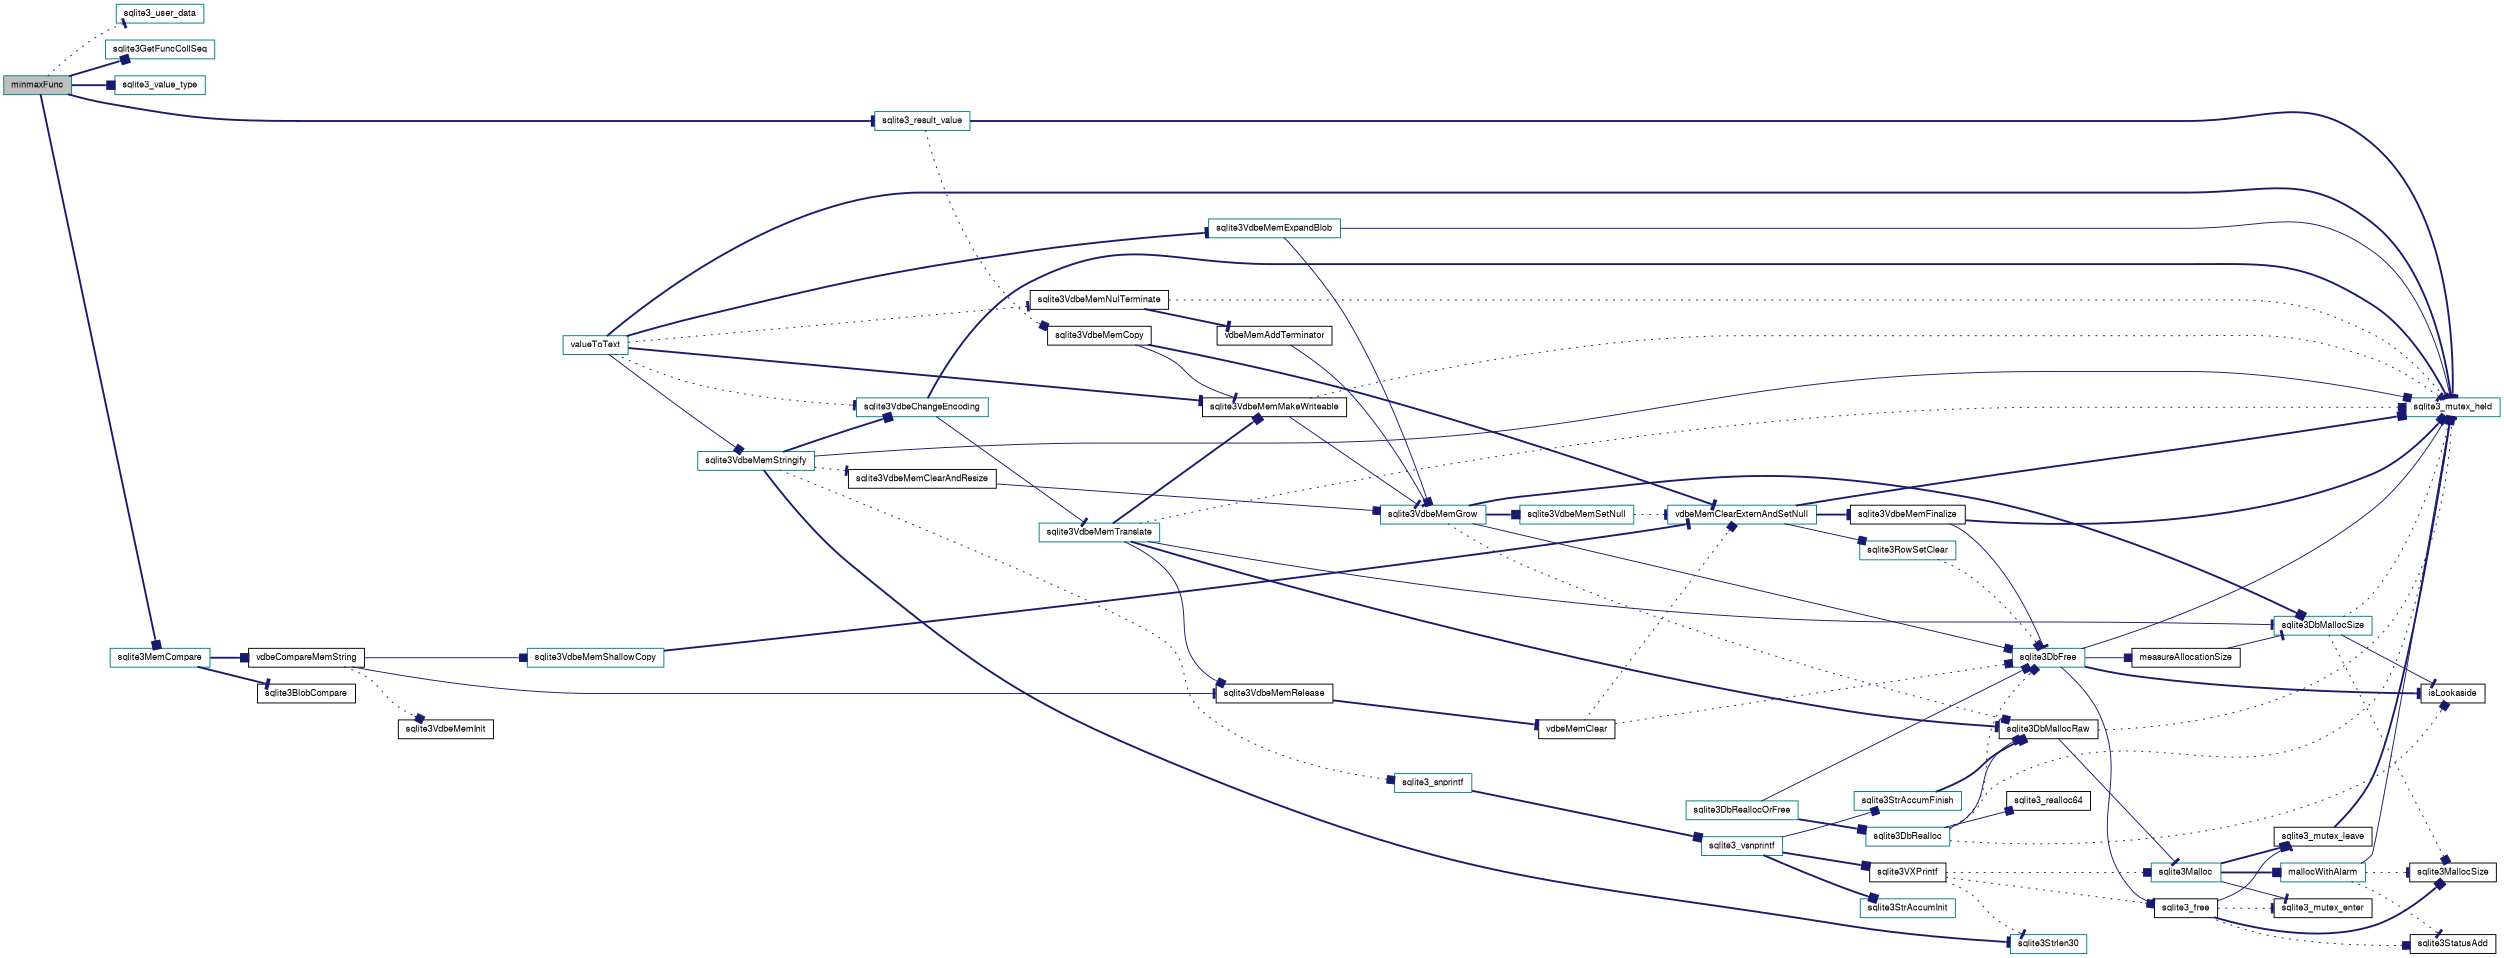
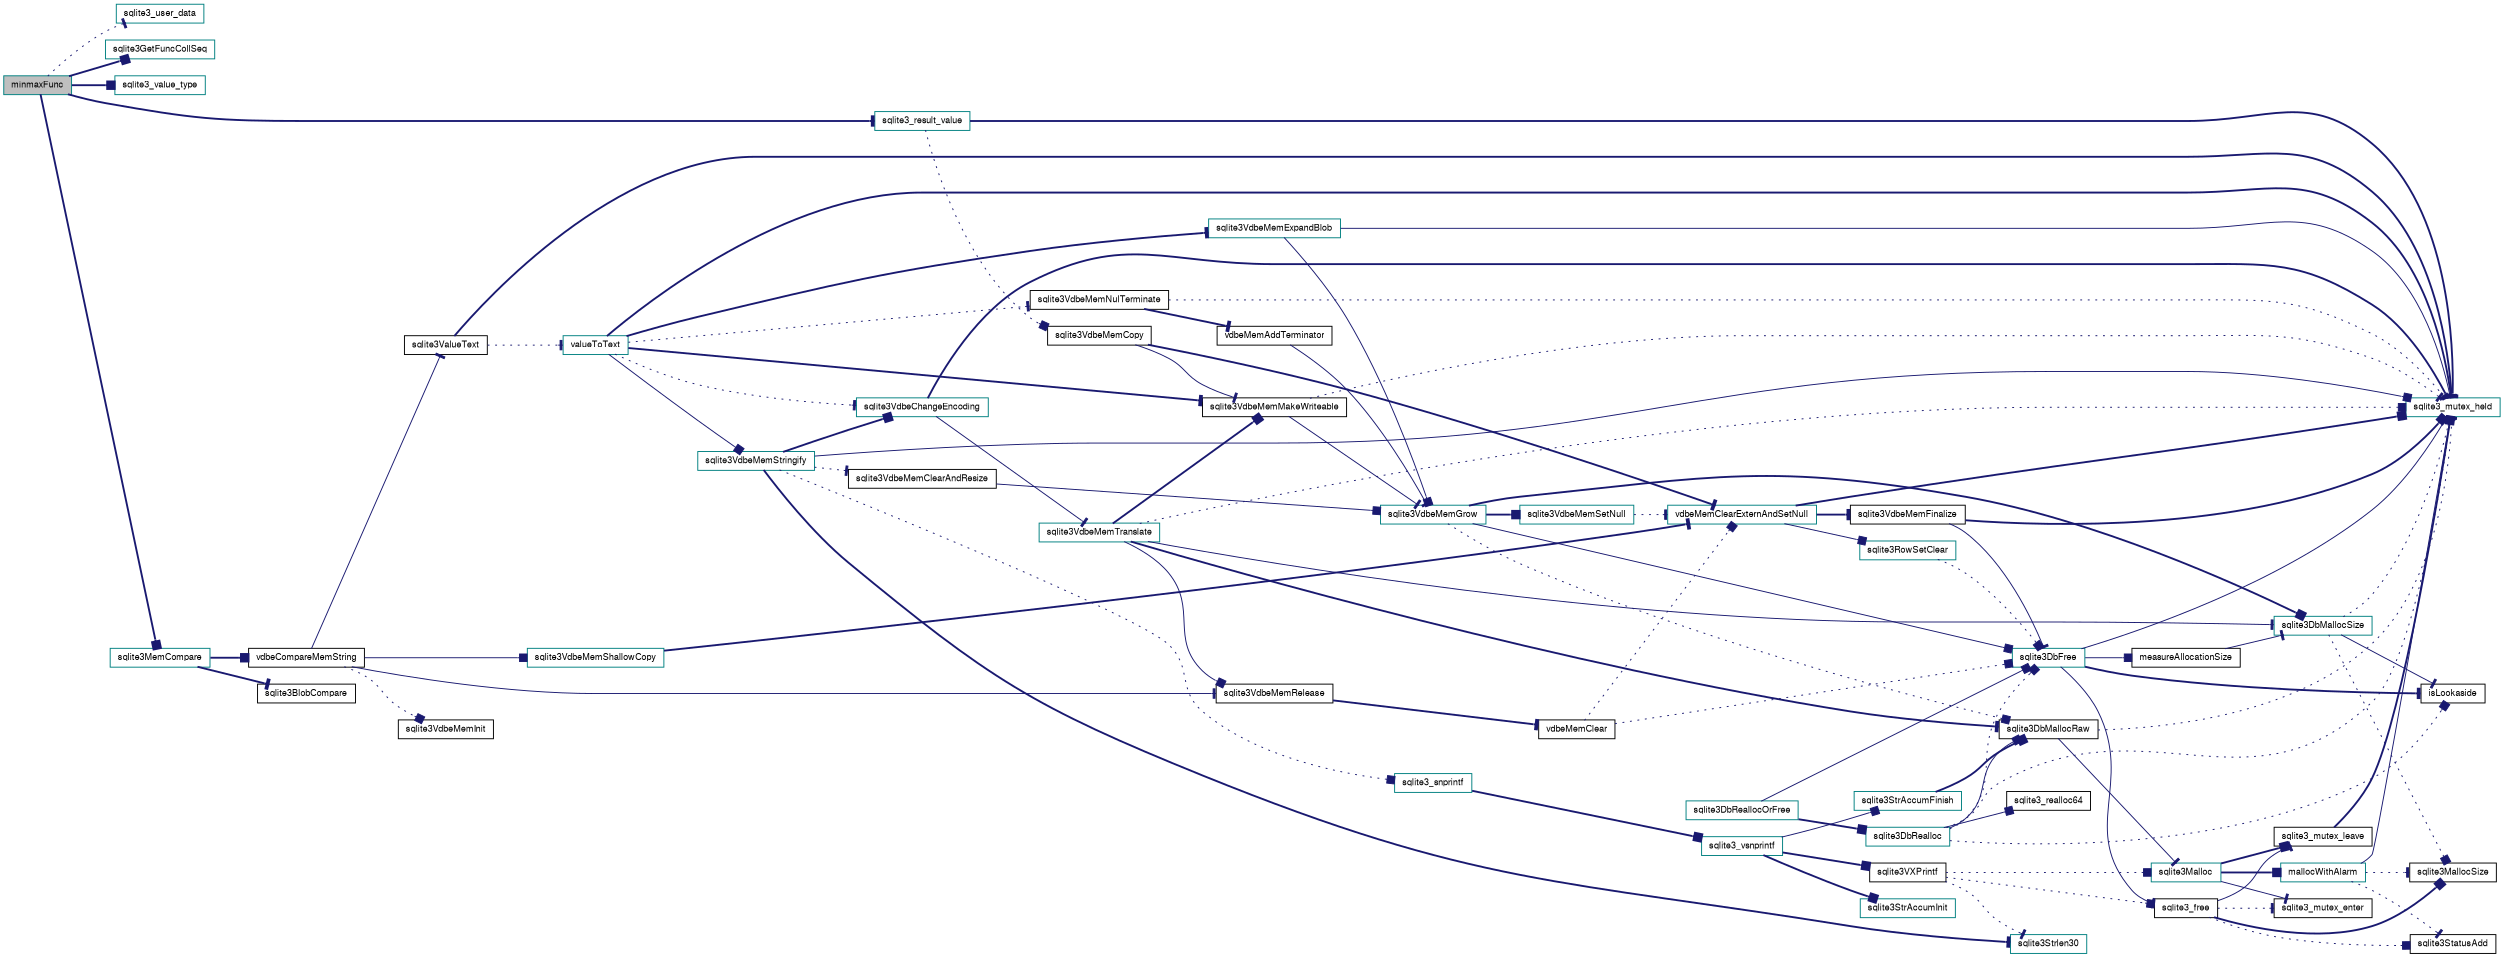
none -> (446, 345)
